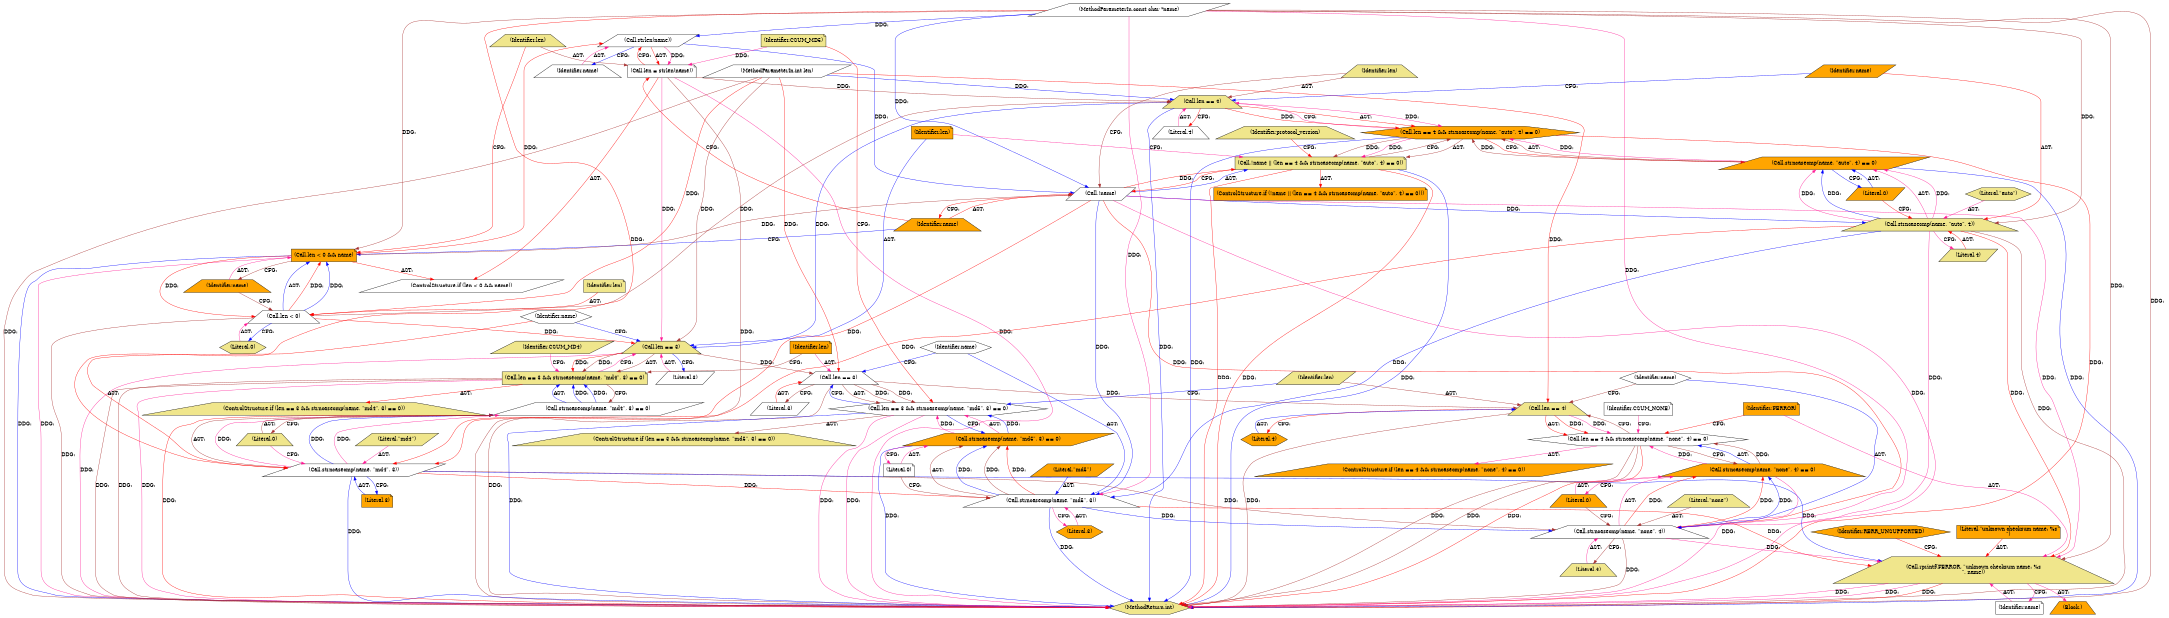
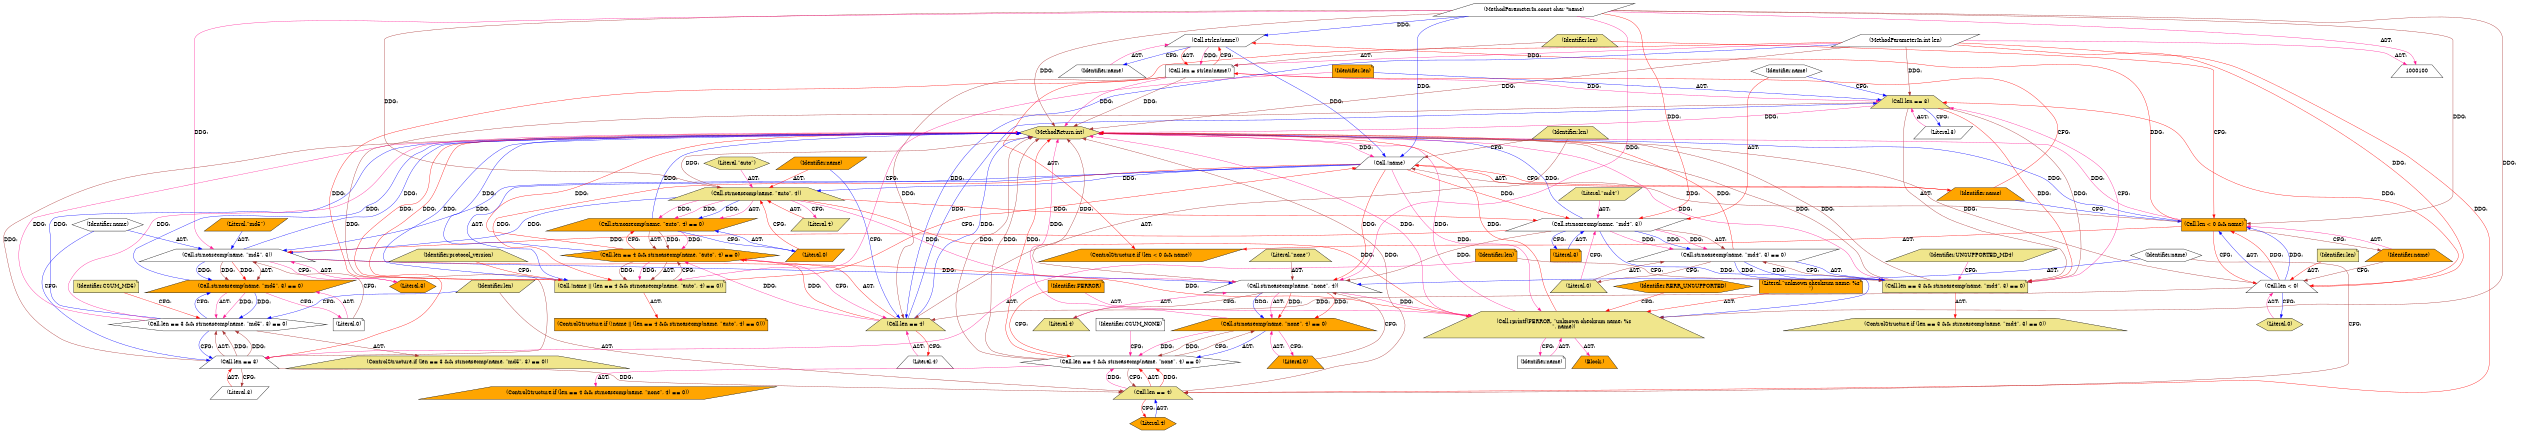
(729, 56) -> (1539, 53)
none -> (2417, 71)
(173, 286) -> (2227, 255)
(462, 286) -> (1141, 255)
(552, 347) -> (1971, 255)
(1912, 401) -> (1235, 137)
